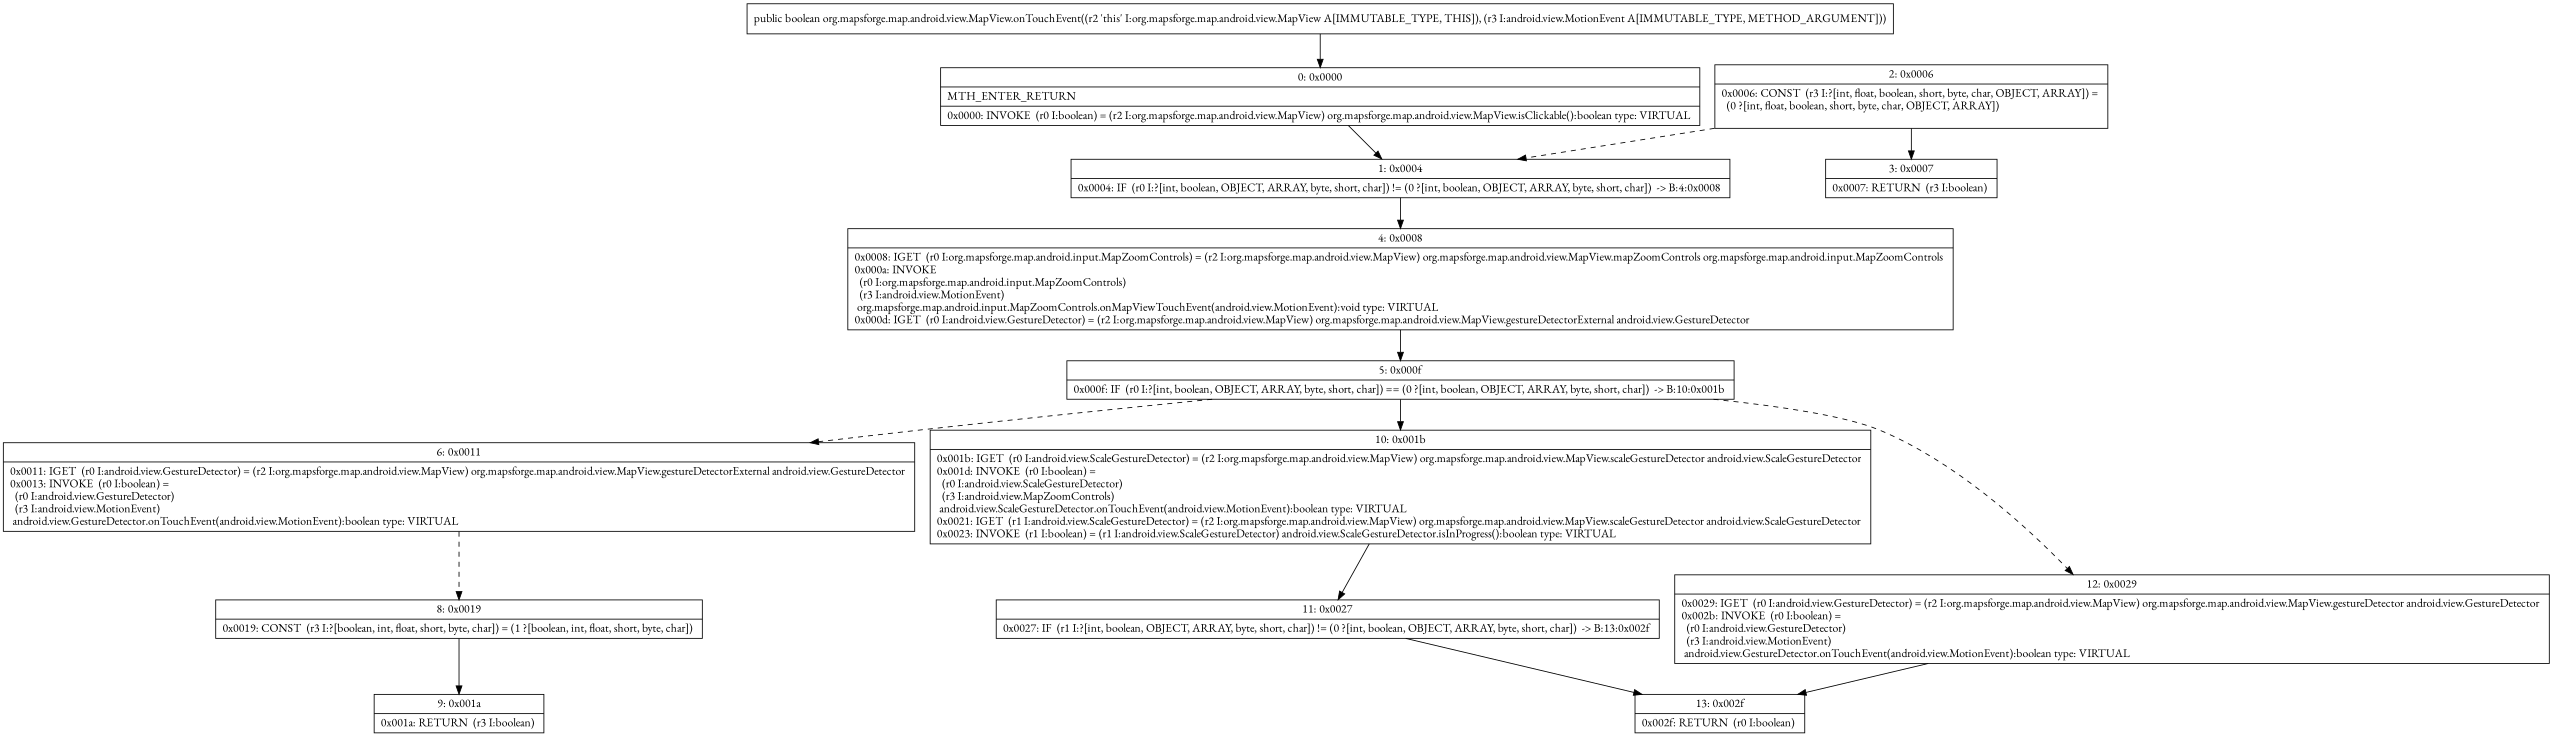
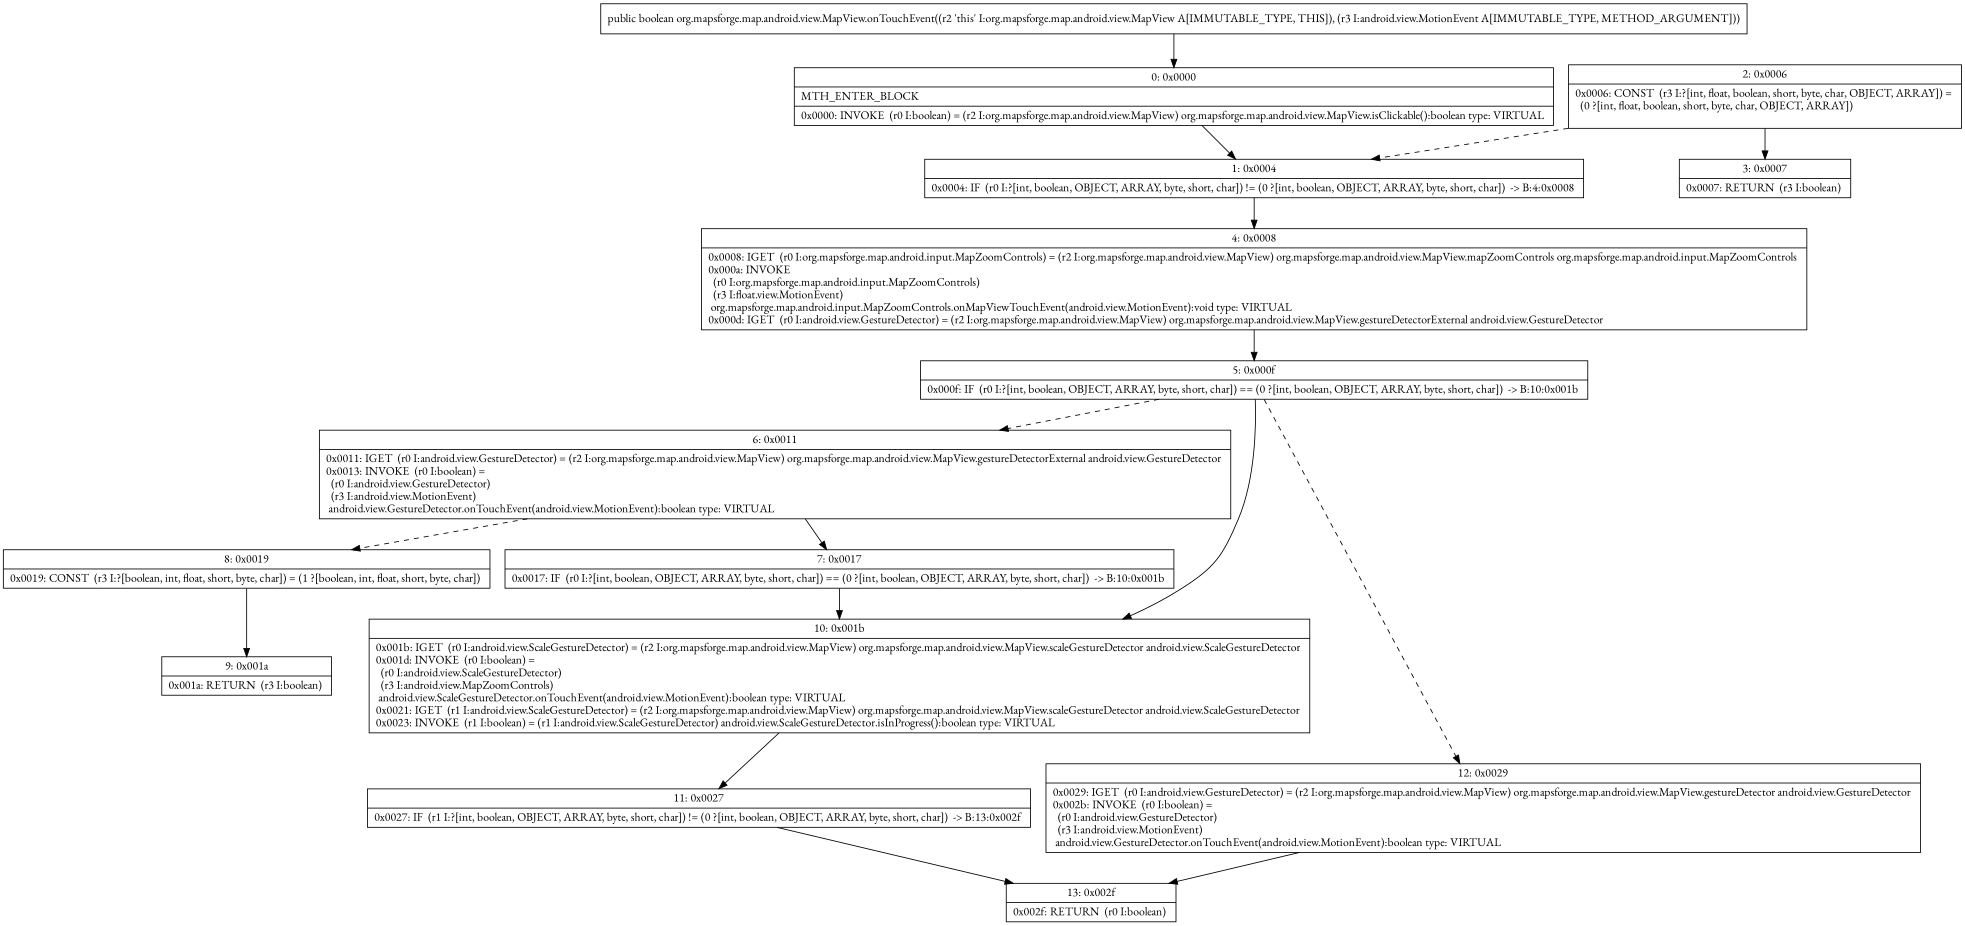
(1012, 96) -> (860, 96)
(930, 295) -> (776, 295)
none -> (839, 569)
